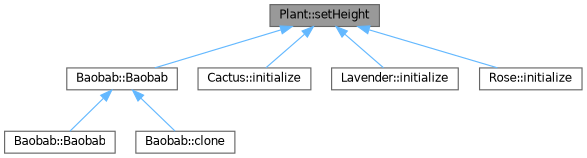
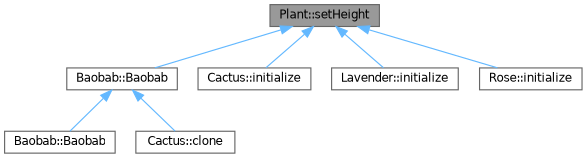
(185, 142) -> (185, 142)
